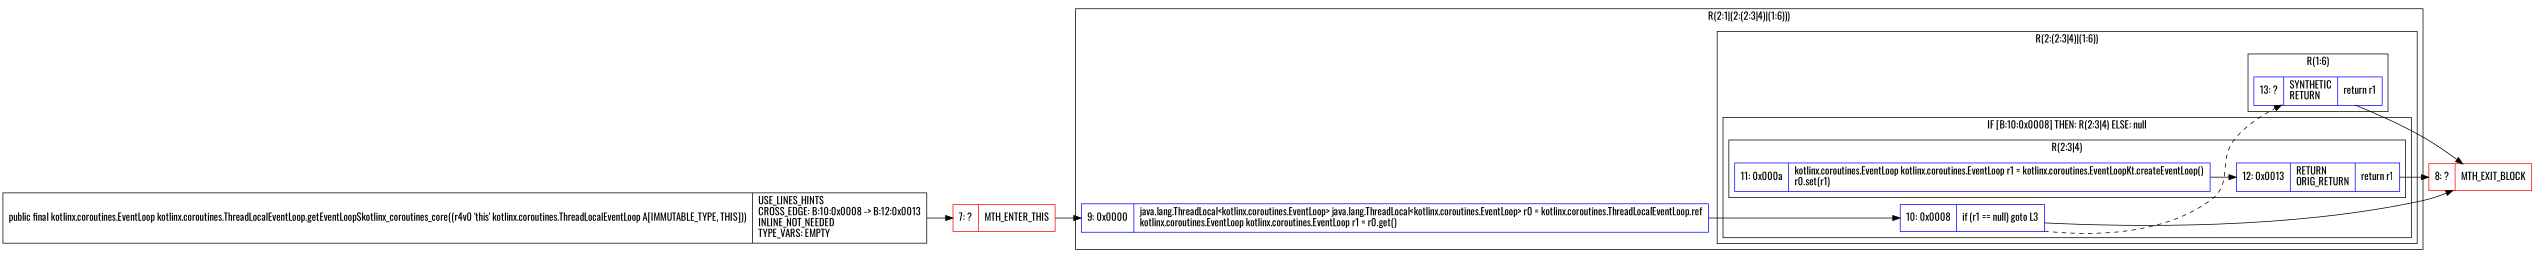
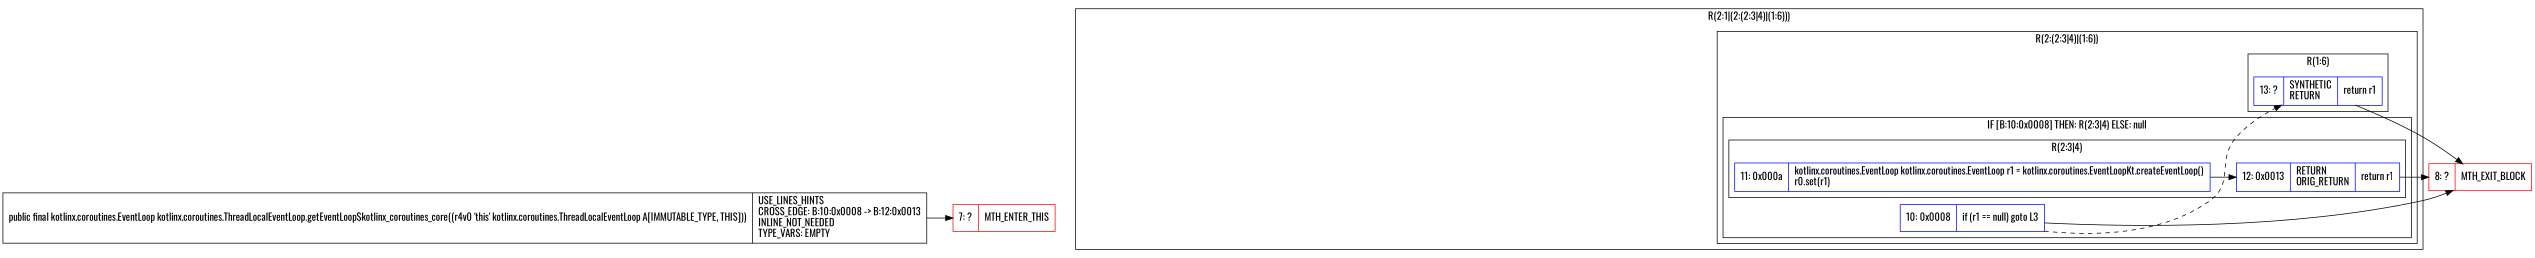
(1395, 218) -> none
